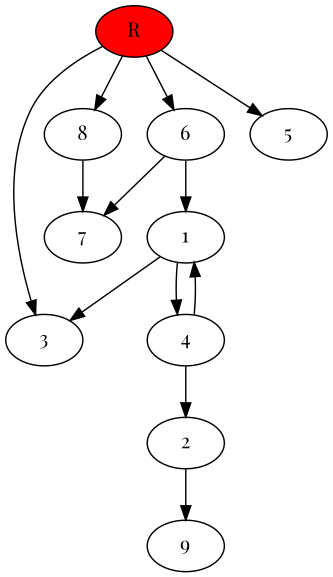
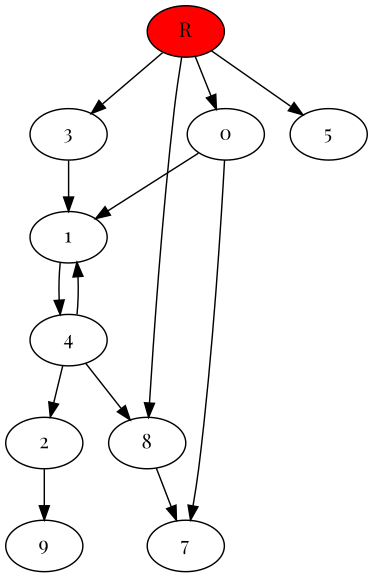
(186, 134) -> (226, 134)
(121, 284) -> (69, 179)
none -> (103, 386)
